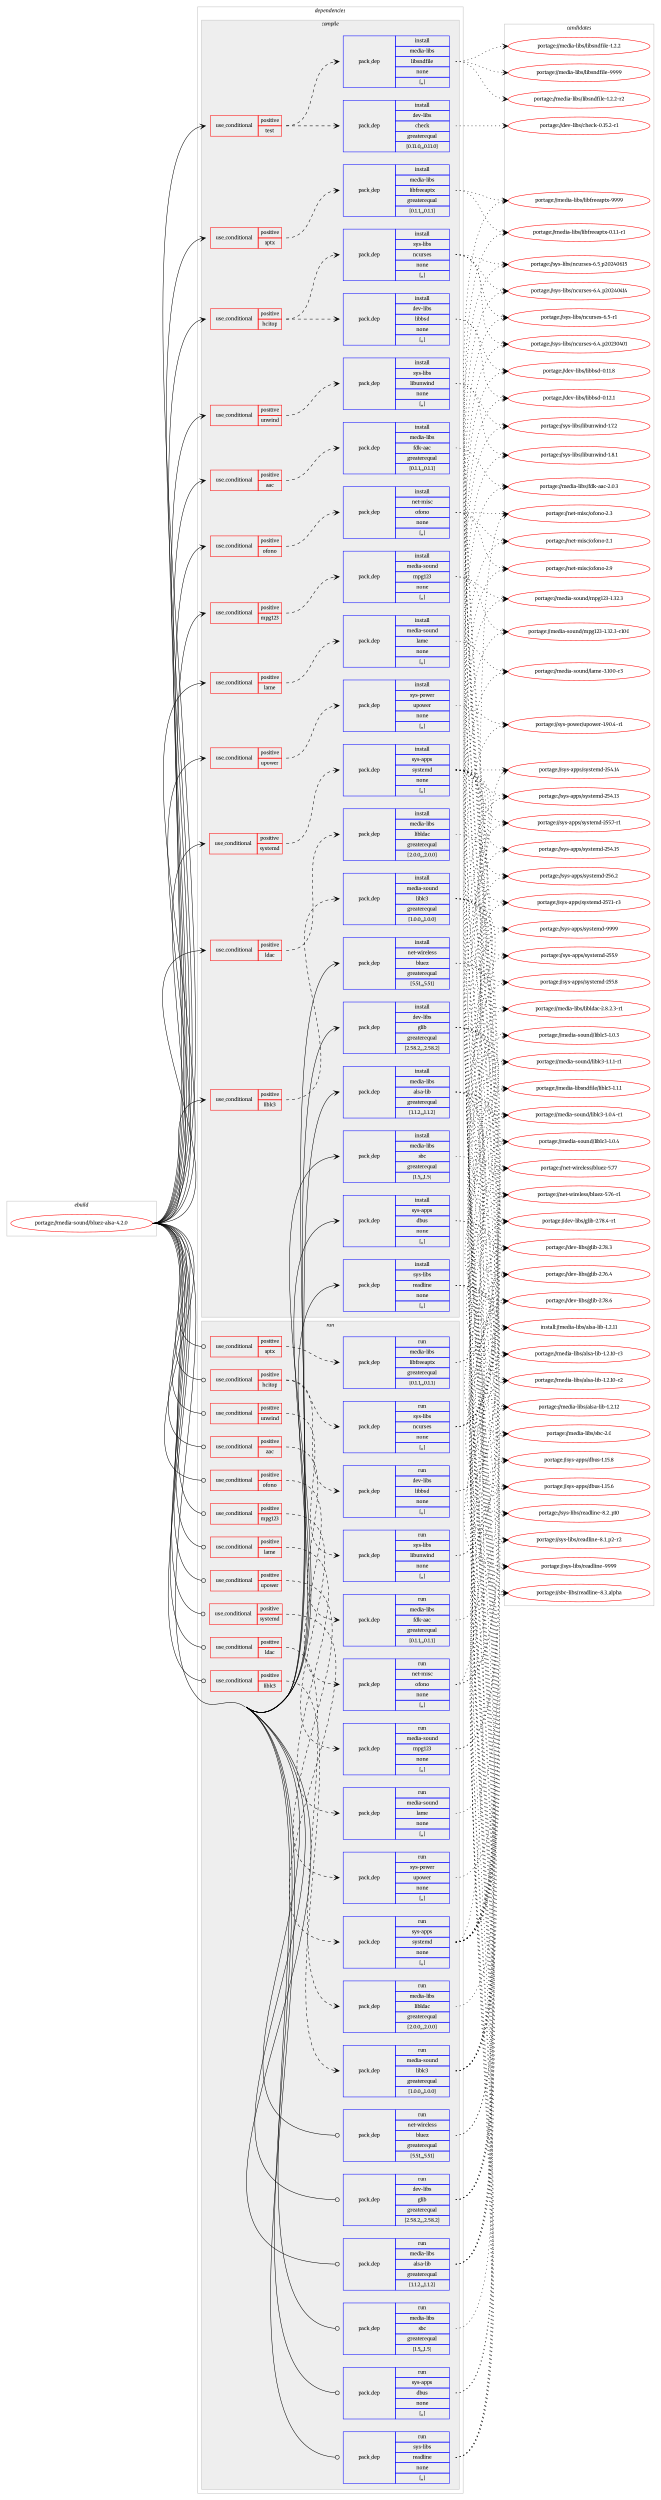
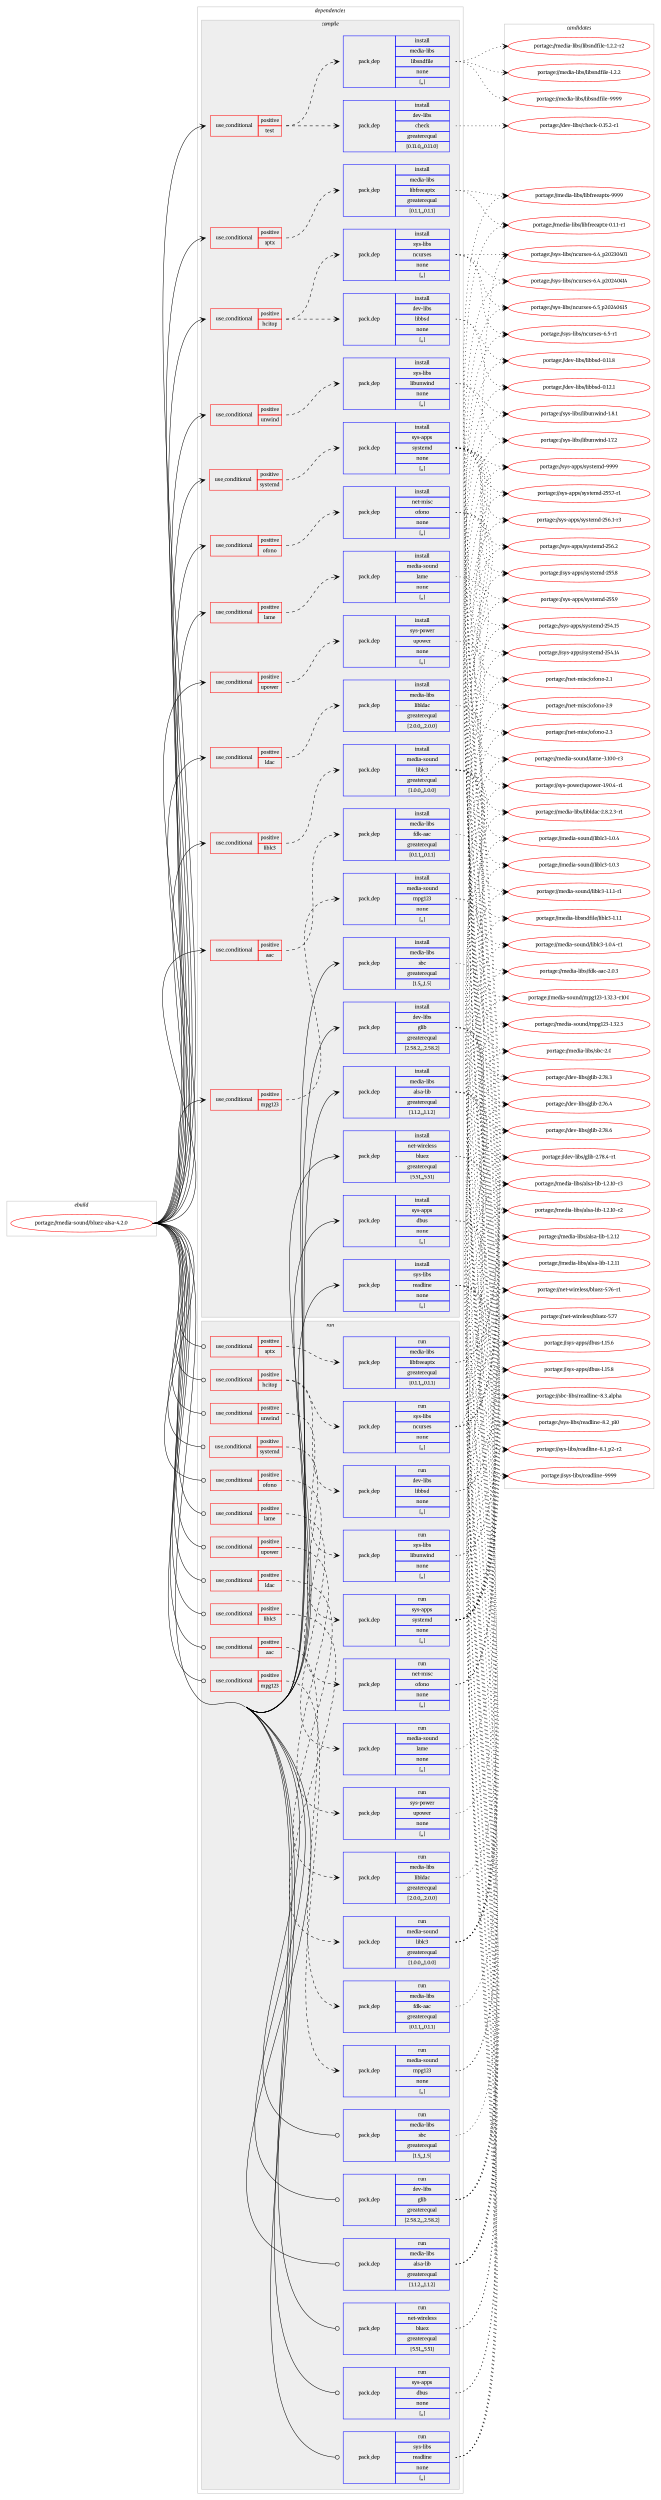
(579, 796) -> none
(579, 903) -> (579, 520)
(579, 1328) -> (579, 1264)
